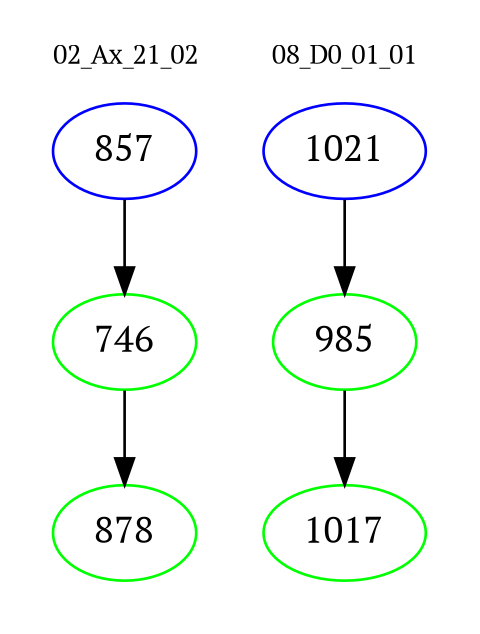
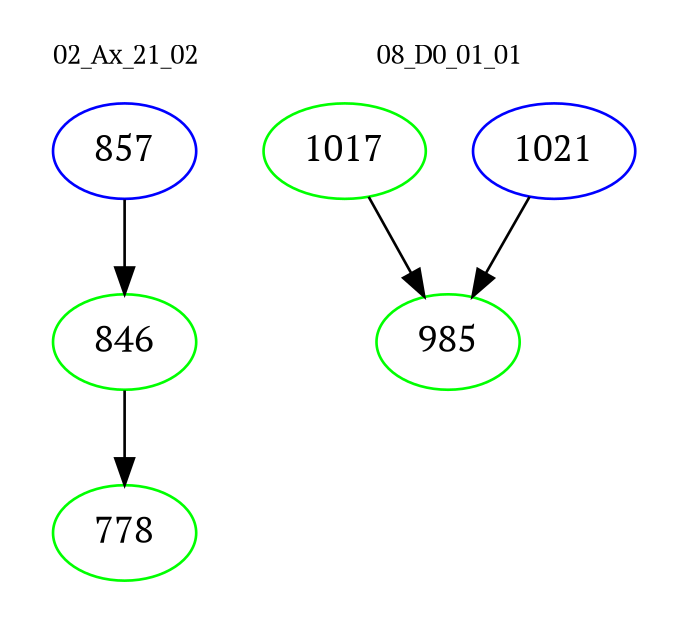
(125, 342) -> (125, 342)
(345, 424) -> (390, 235)
(125, 533) -> (125, 533)
